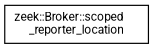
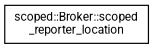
(77, 24) -> (77, 24)
